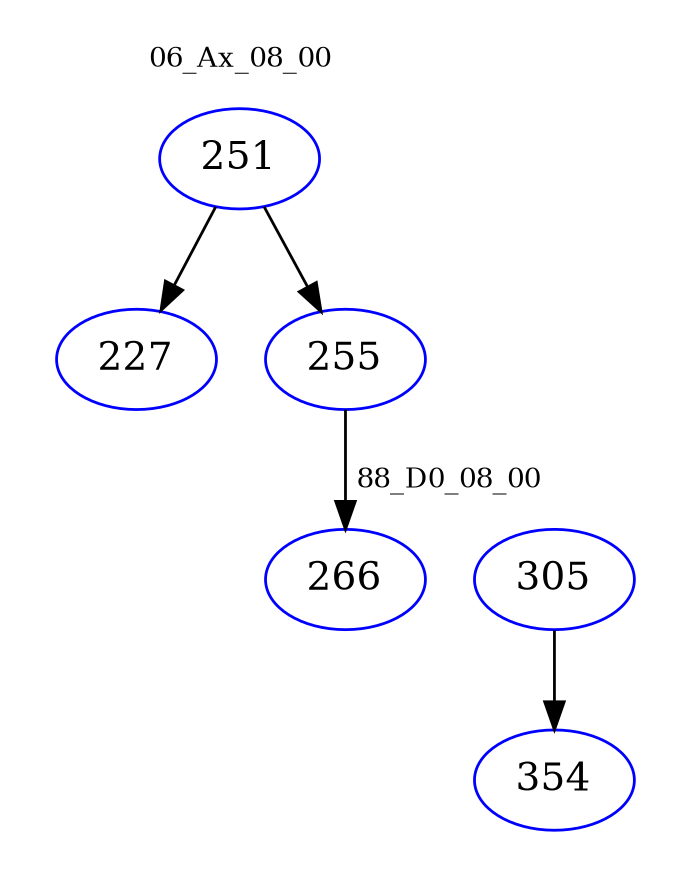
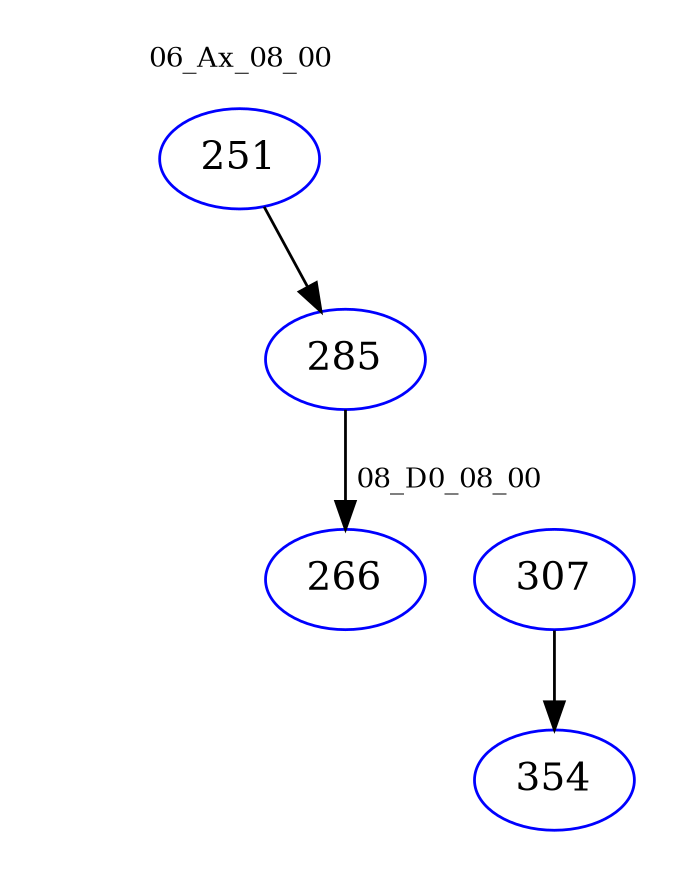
(137, 359) -> none
(345, 359) -> (345, 359)
(450, 481) -> (450, 481)
(554, 580) -> (554, 580)
